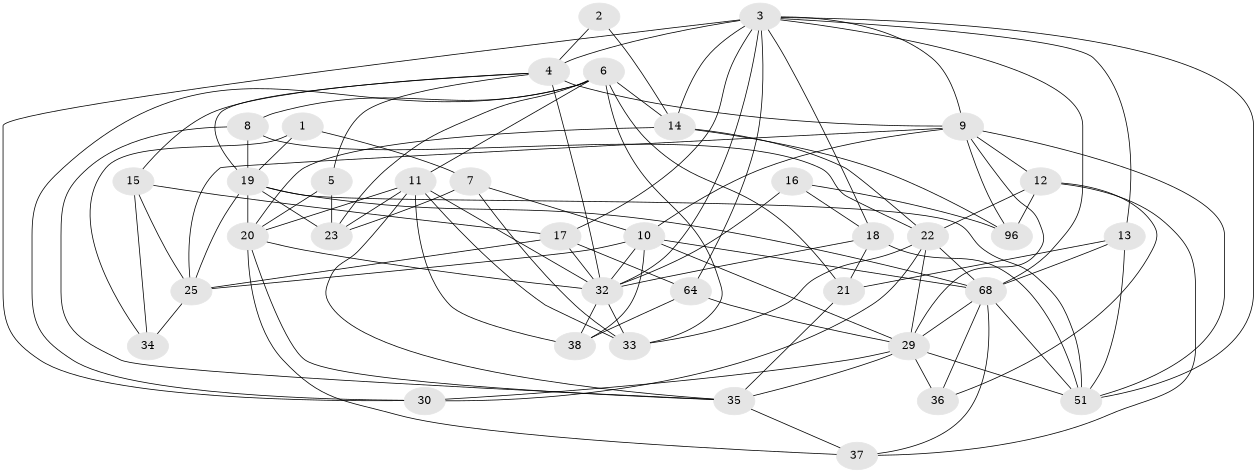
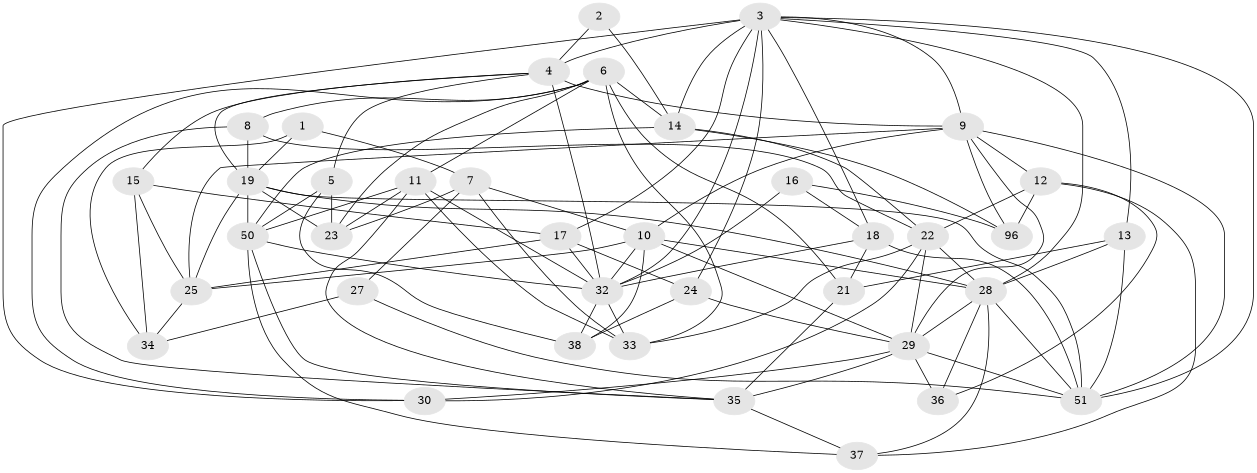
(248, 236) -> (248, 236)
none -> (358, 291)
(691, 291) -> (691, 291)
(986, 291) -> (986, 291)
(448, 303) -> (399, 286)
